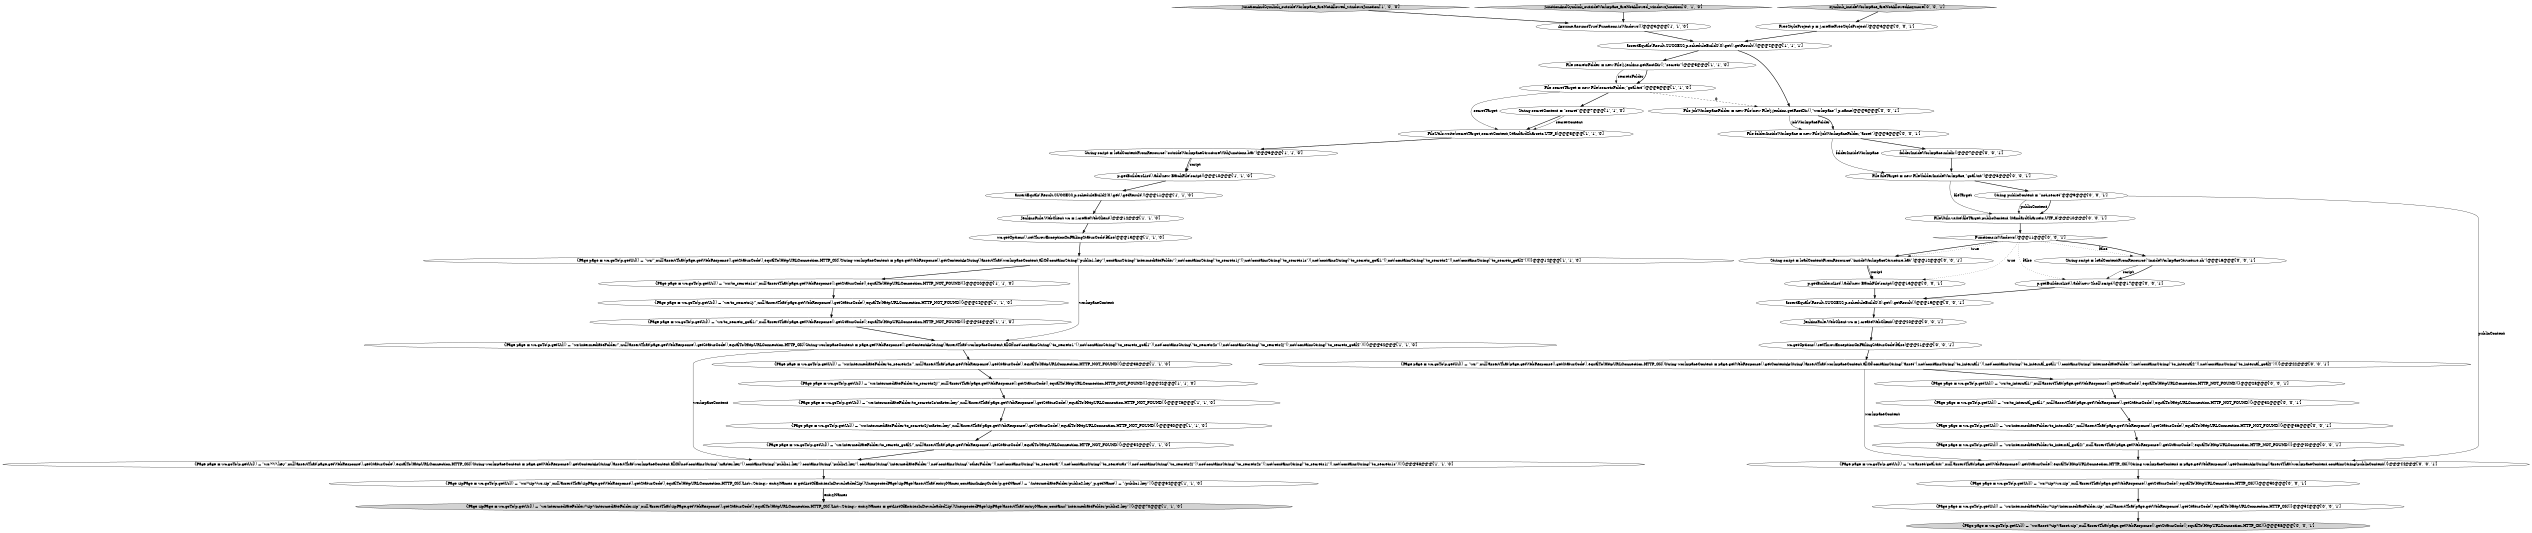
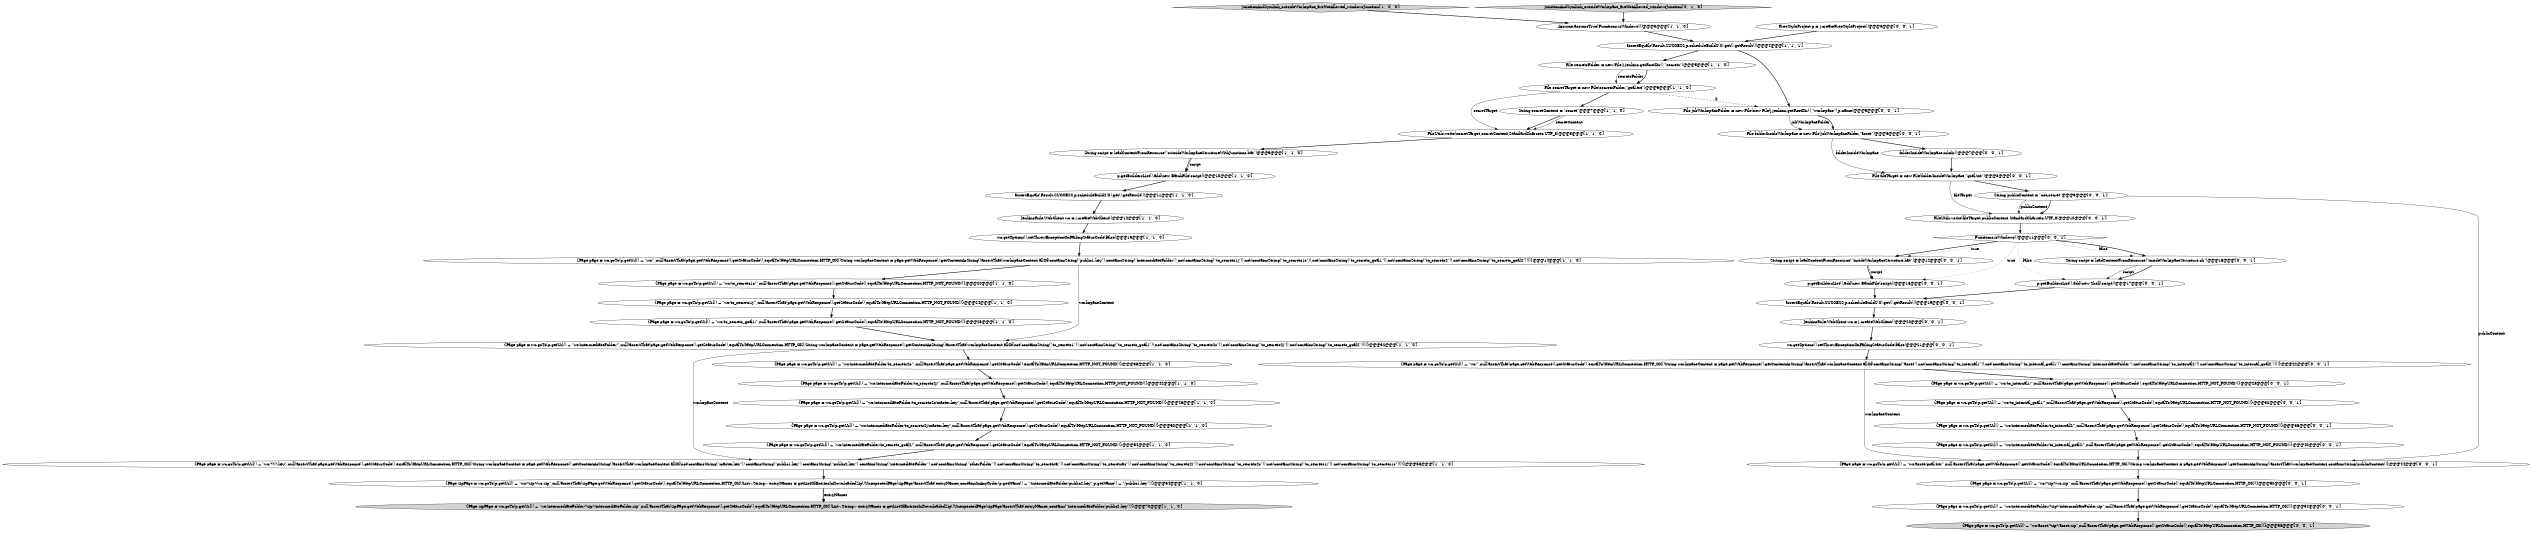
(1887, 7) -> none
